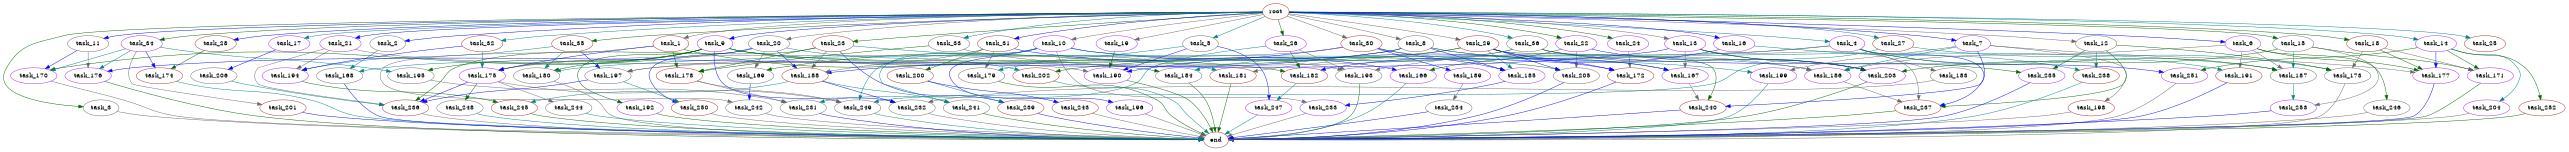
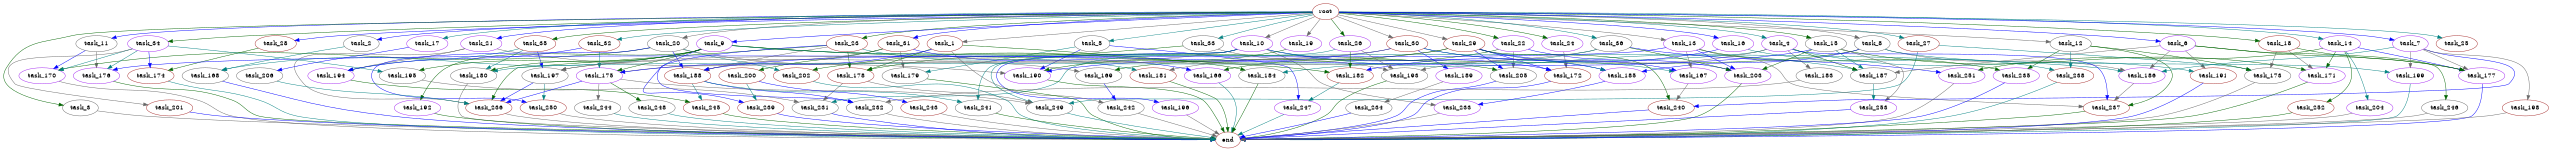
(1117, 66) -> (1260, 61)
